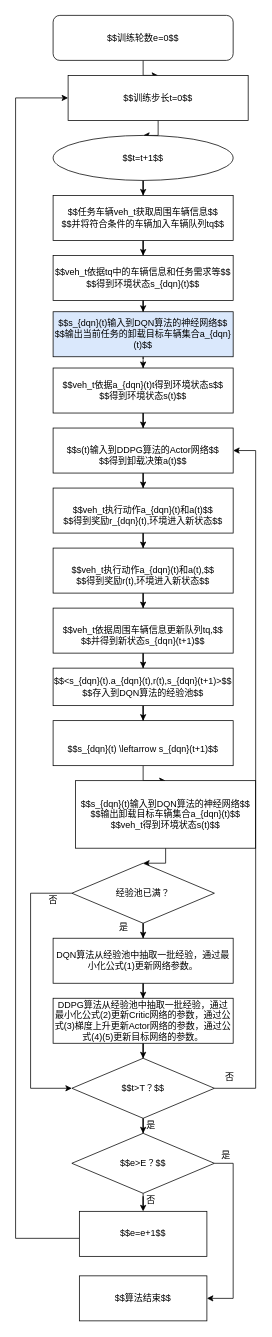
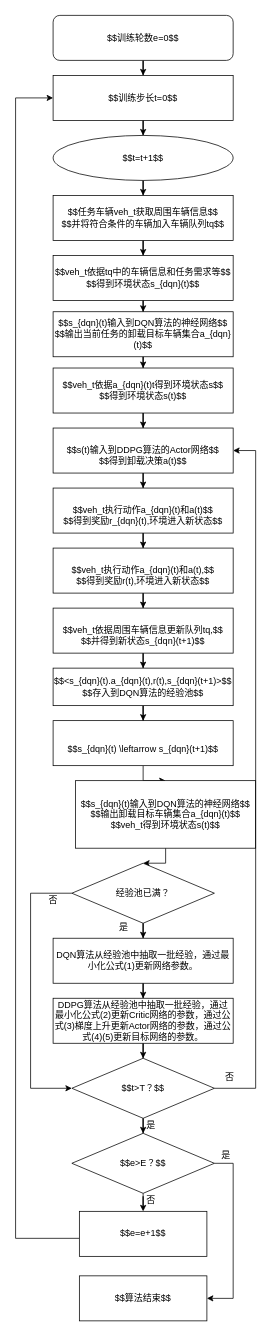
(158, 98) -> (143, 98)
(143, 334) -> (143, 334)
(143, 359) -> (143, 359)
